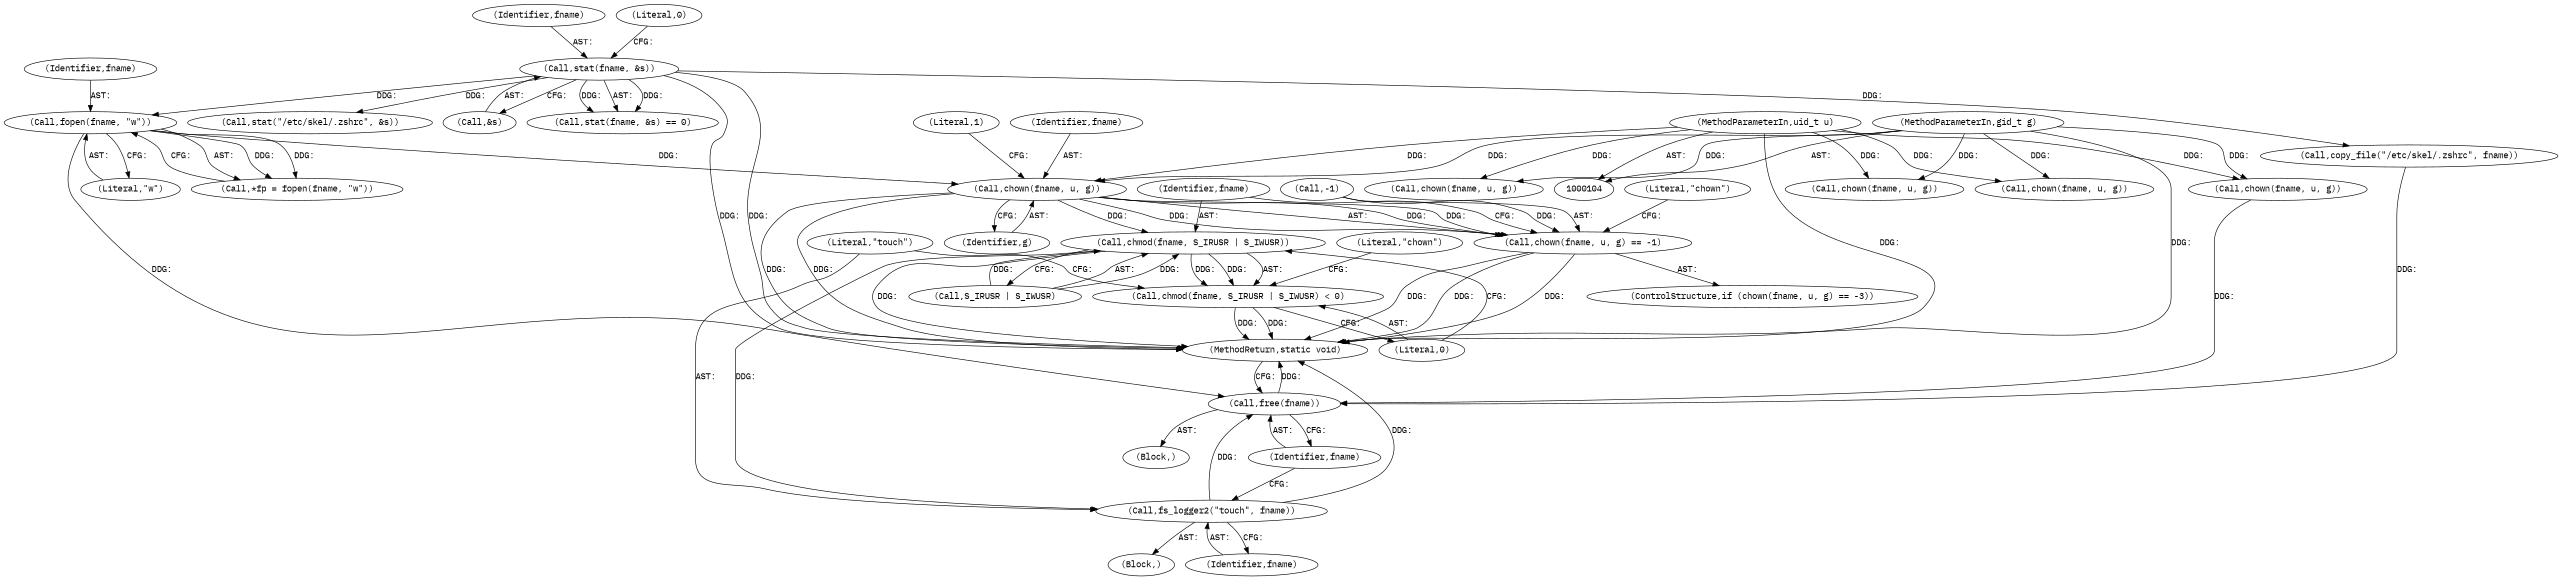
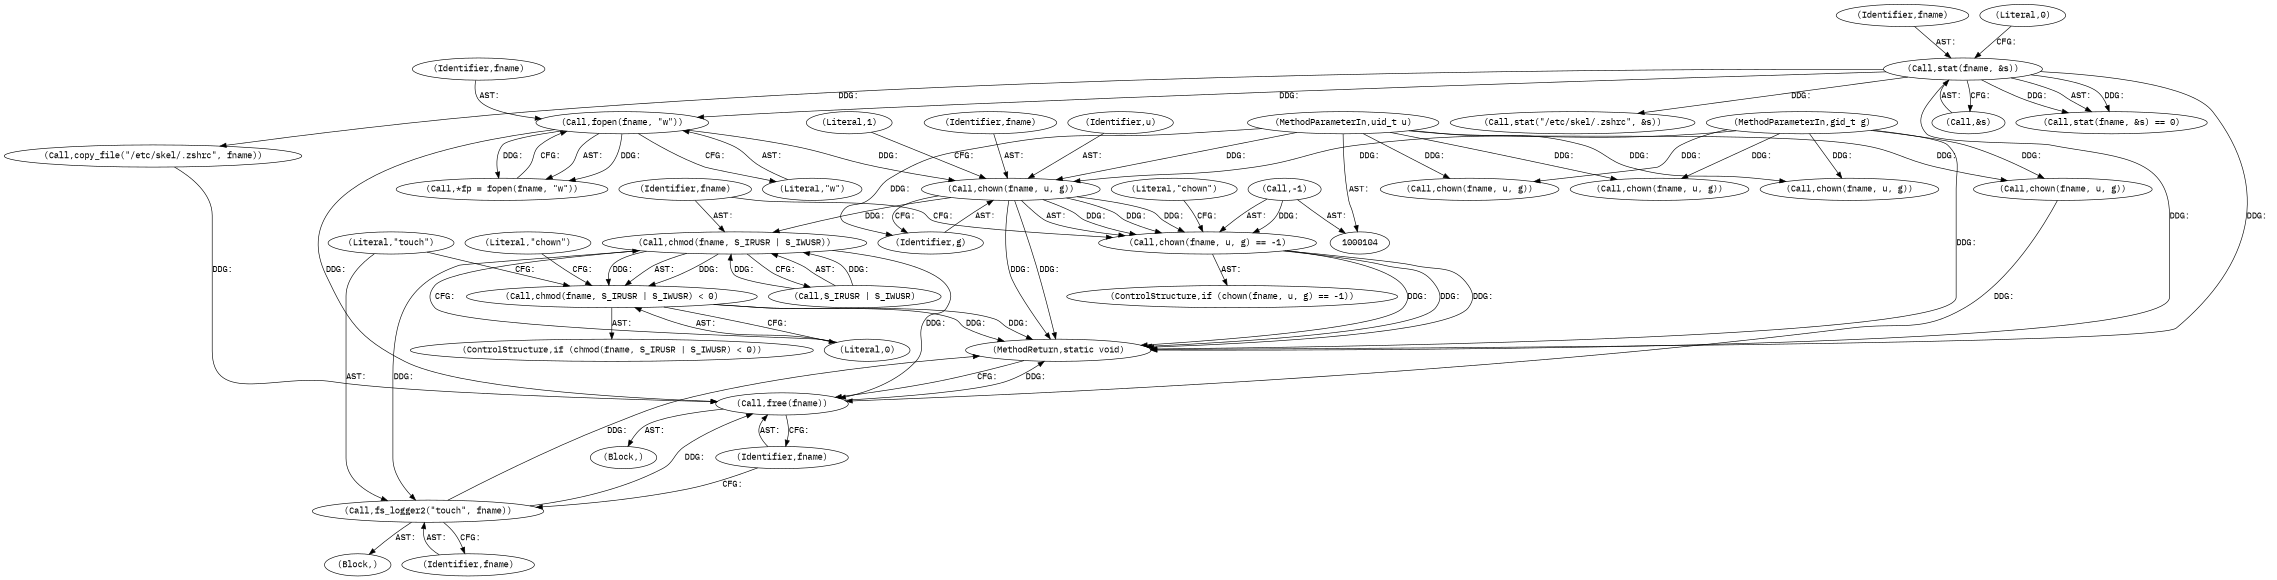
none -> (1121, 123)
(1757, 162) -> (1318, 215)
(1752, 297) -> (1232, 297)
(899, 317) -> (949, 303)
(1881, 323) -> (1015, 142)
none -> (612, 350)
